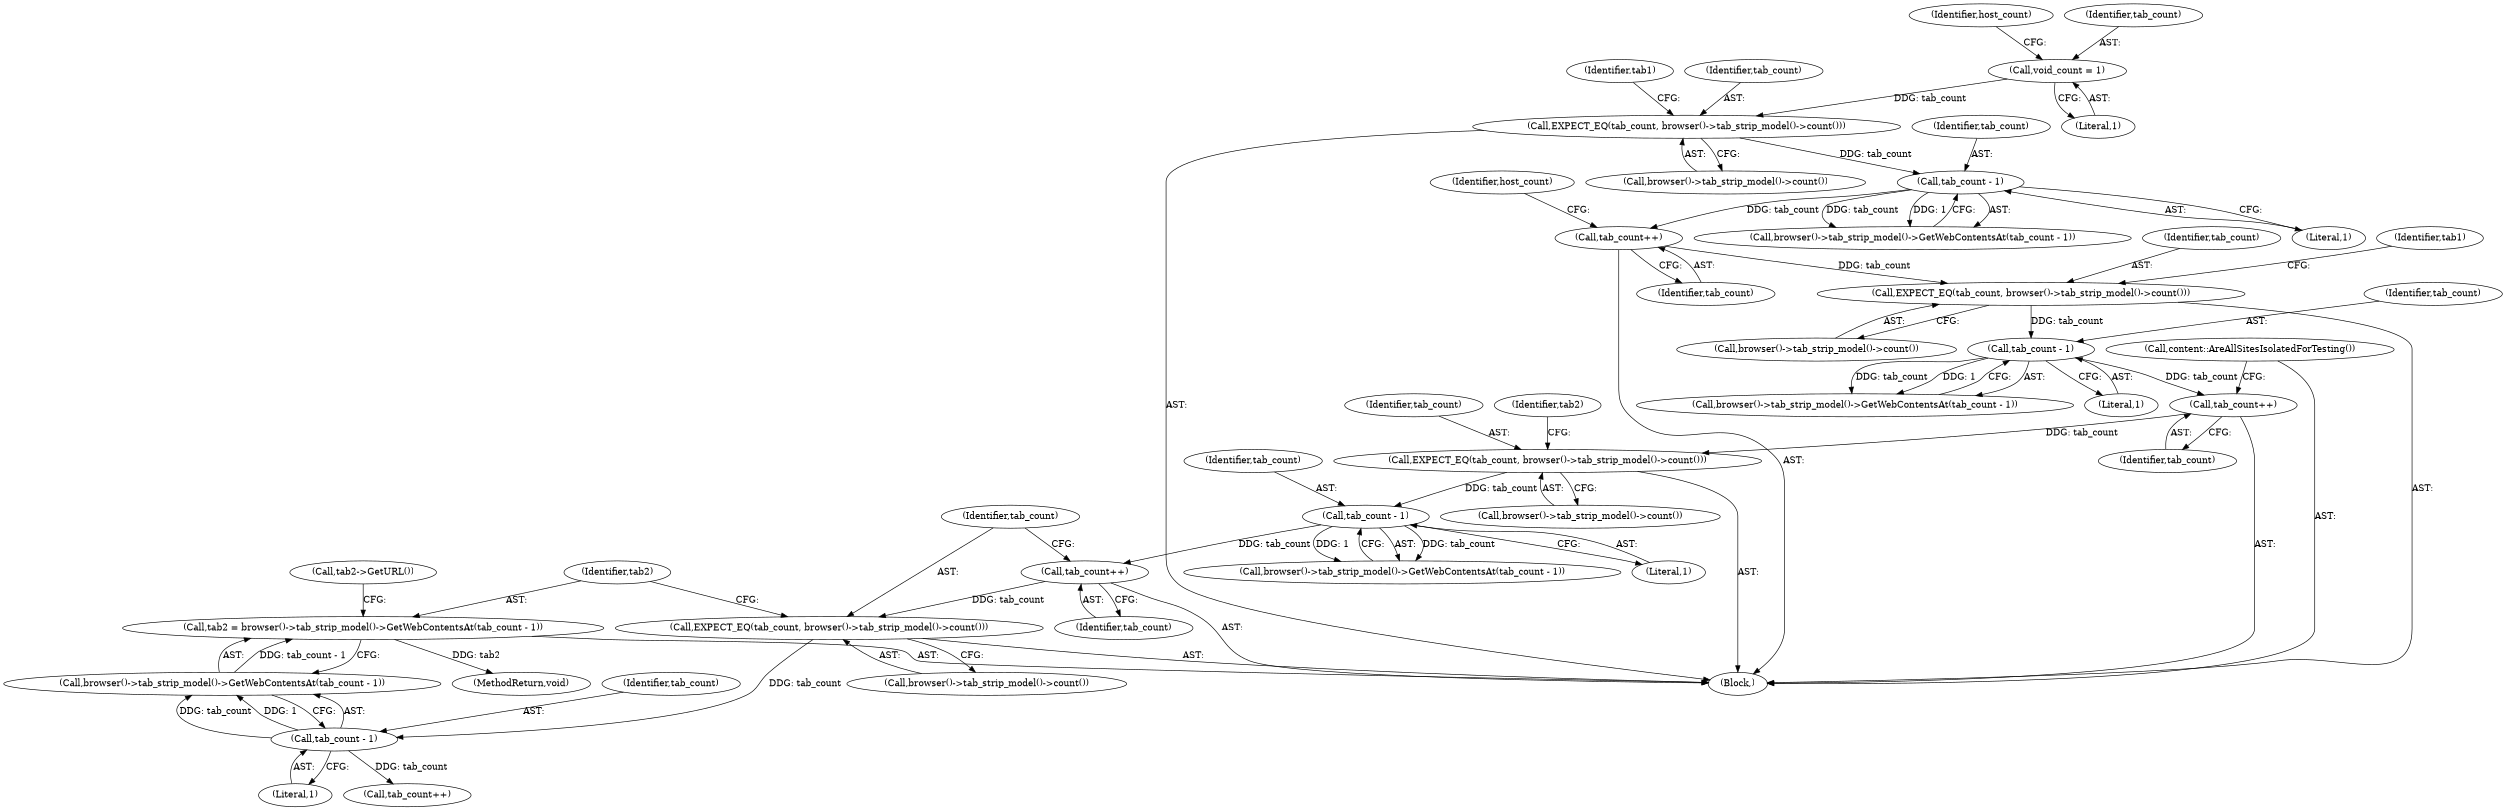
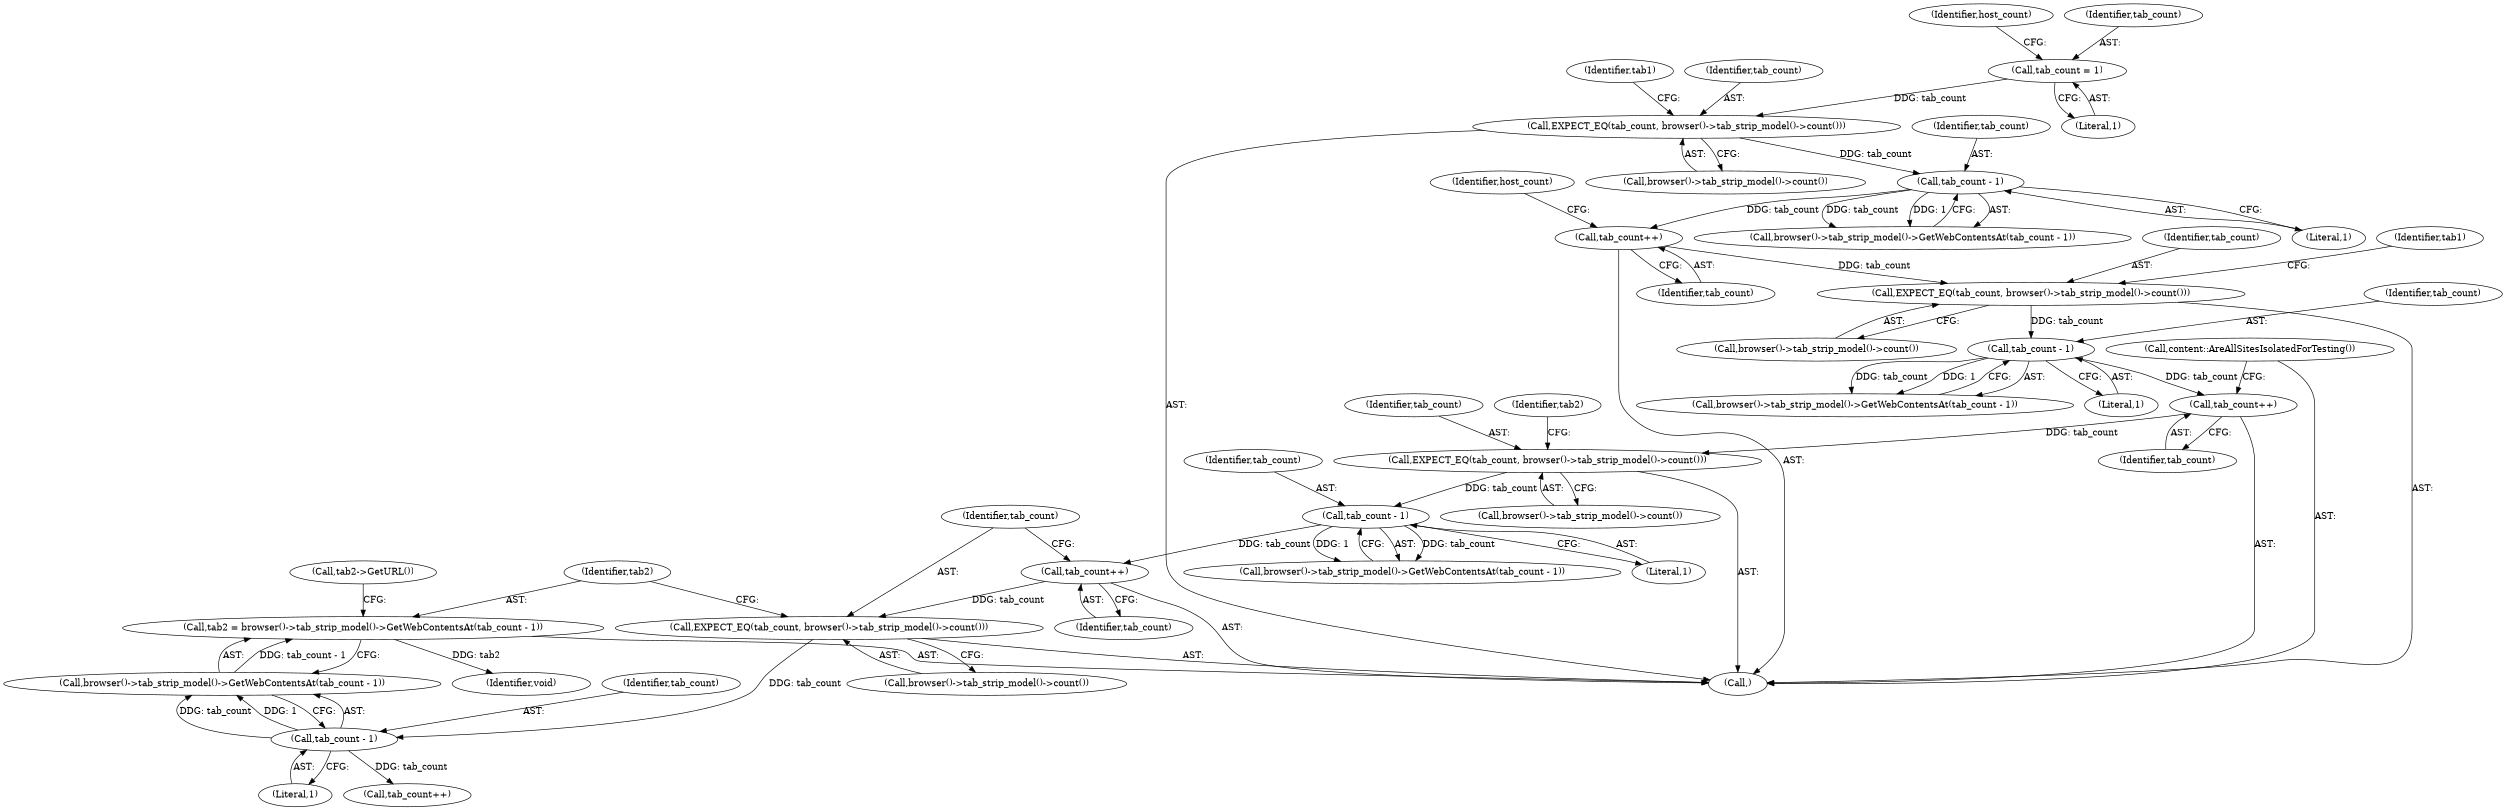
(2057, 71) -> (2057, 71)
(521, 684) -> (521, 684)
(1738, 684) -> (1738, 684)
